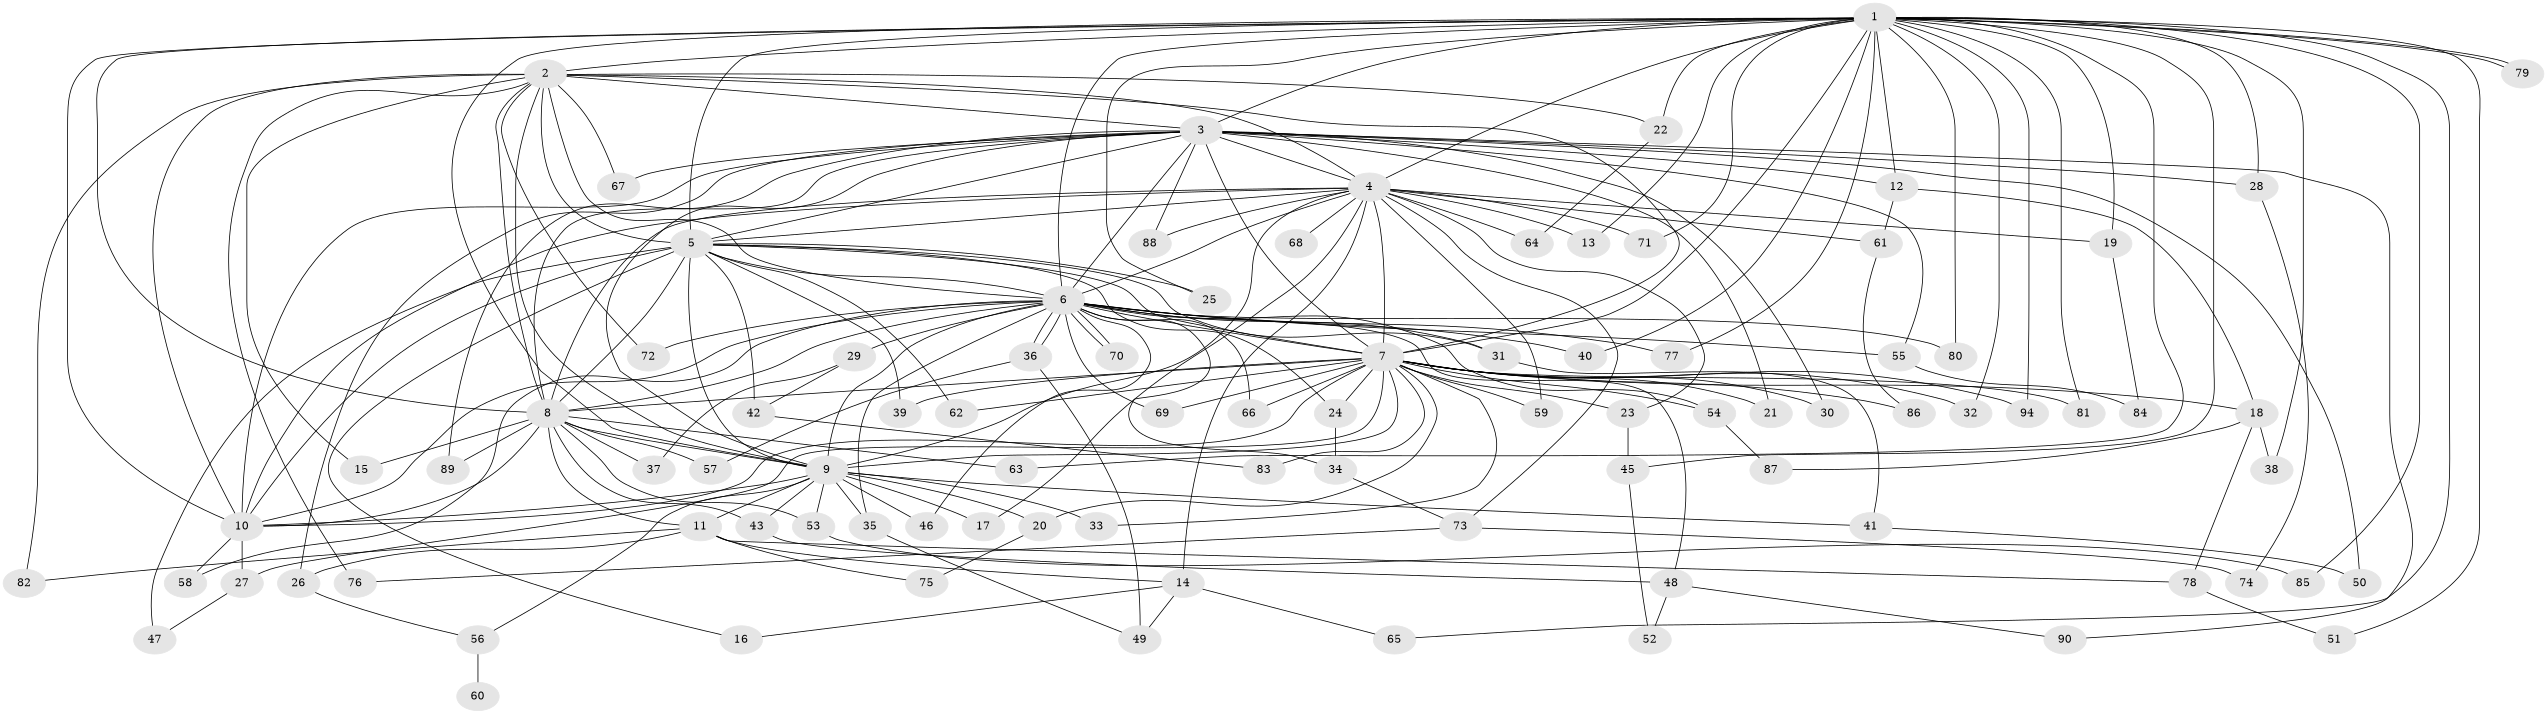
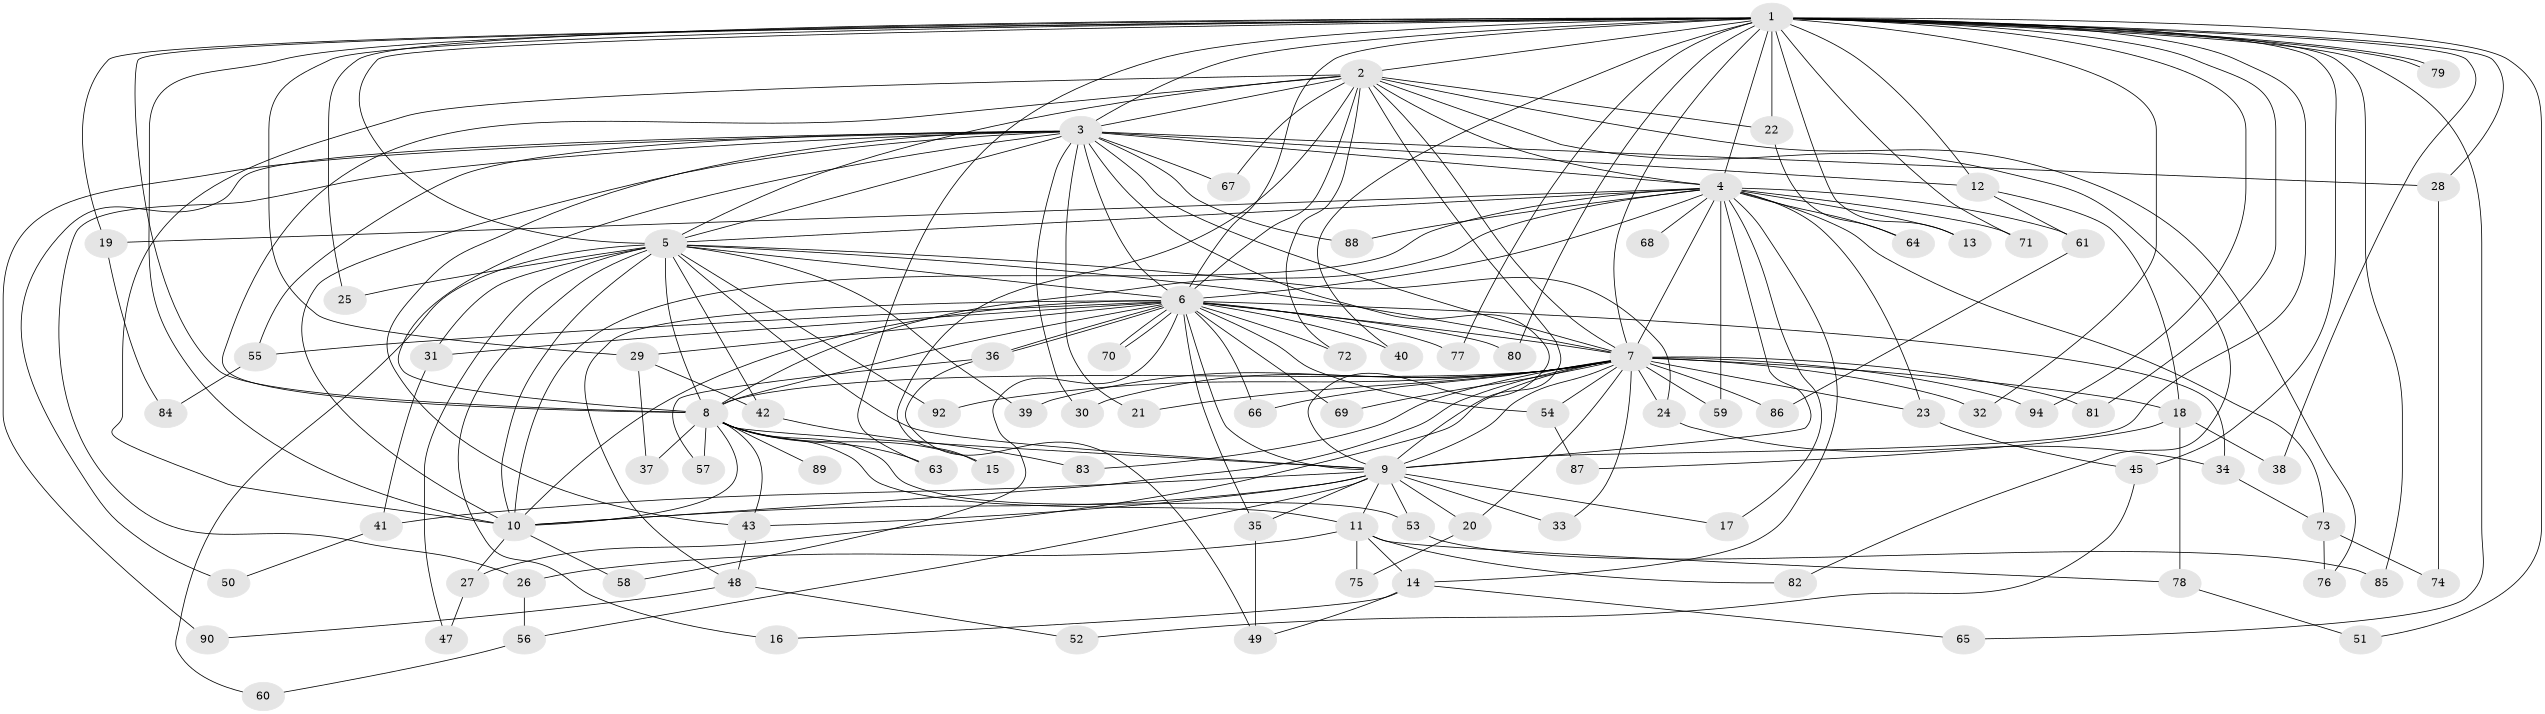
none -> (334, 59)
(737, 200) -> (502, 235)
none -> (327, 412)
(957, 413) -> (939, 413)
(927, 527) -> none
